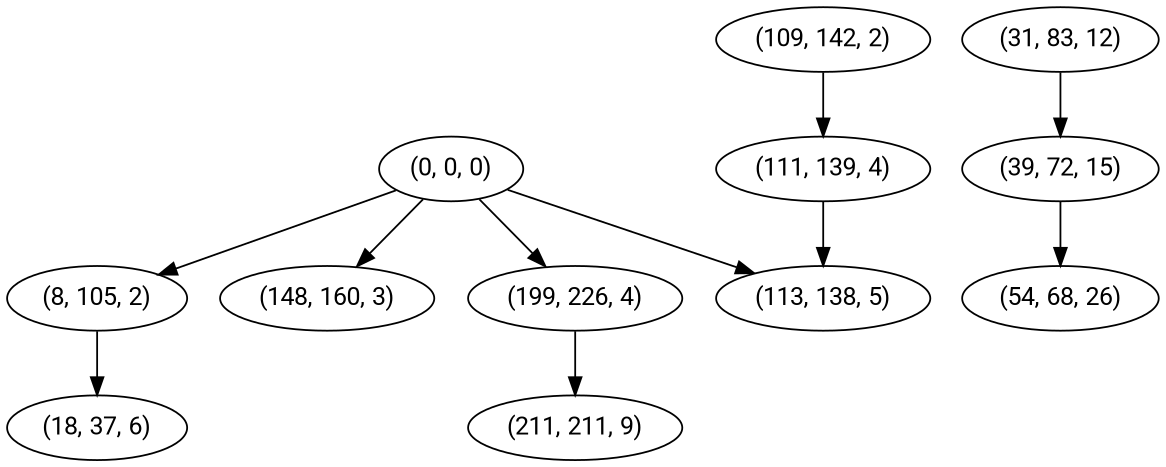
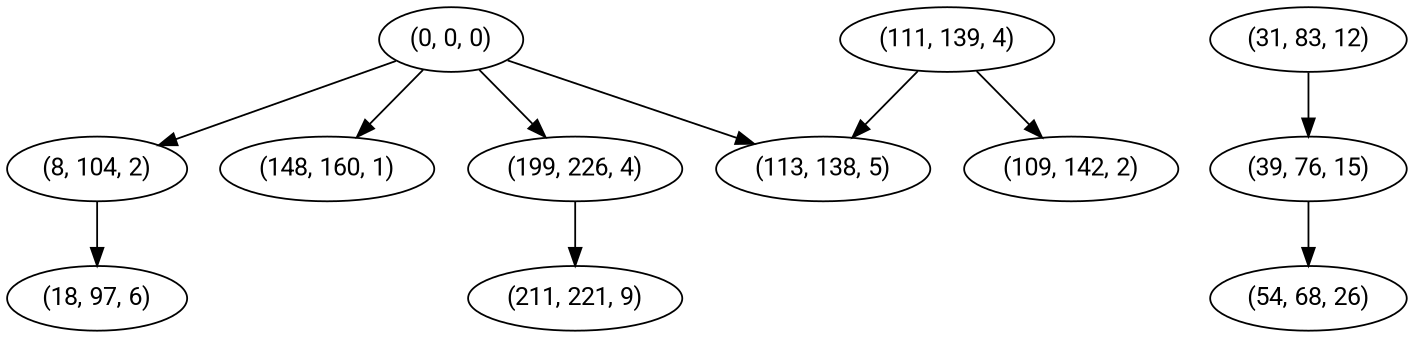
(823, 95) -> (1003, 98)
(1060, 169) -> (1308, 169)
(97, 298) -> (97, 169)
(327, 298) -> (327, 169)
(97, 428) -> (97, 298)
(575, 428) -> (575, 298)
